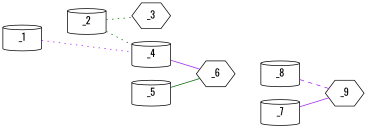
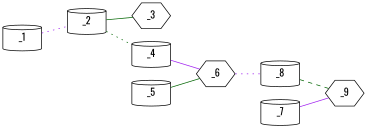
(120, 19) -> (120, 19)
(87, 46) -> (55, 30)
none -> (248, 74)
(314, 84) -> (314, 84)
